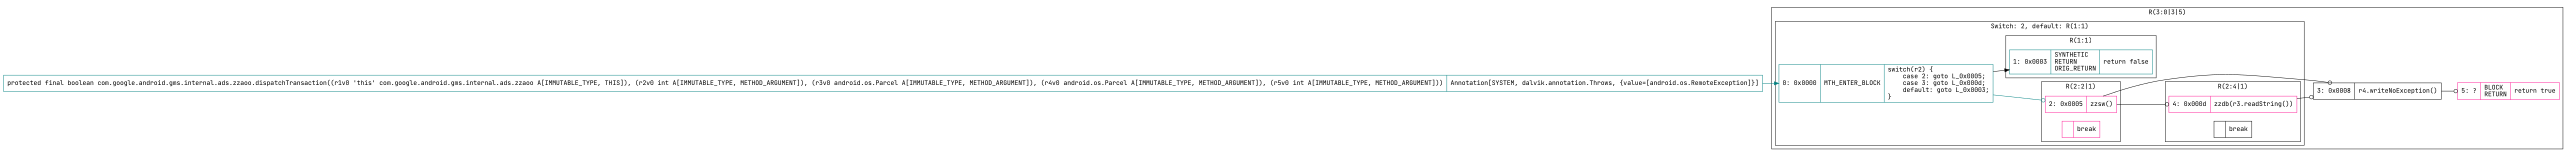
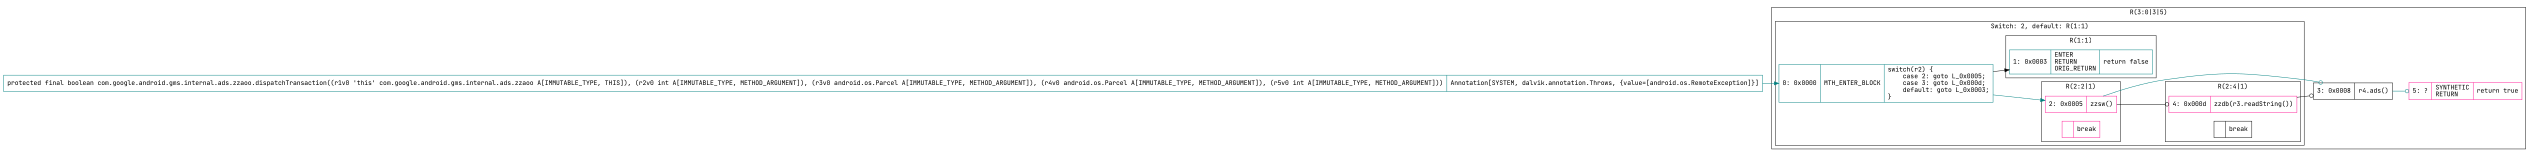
(2072, 55) -> (2064, 55)
(2215, 75) -> (2210, 75)
(2494, 87) -> (2452, 87)
(2398, 91) -> (2374, 91)
(2448, 91) -> (2399, 91)
(2017, 97) -> (2017, 97)
